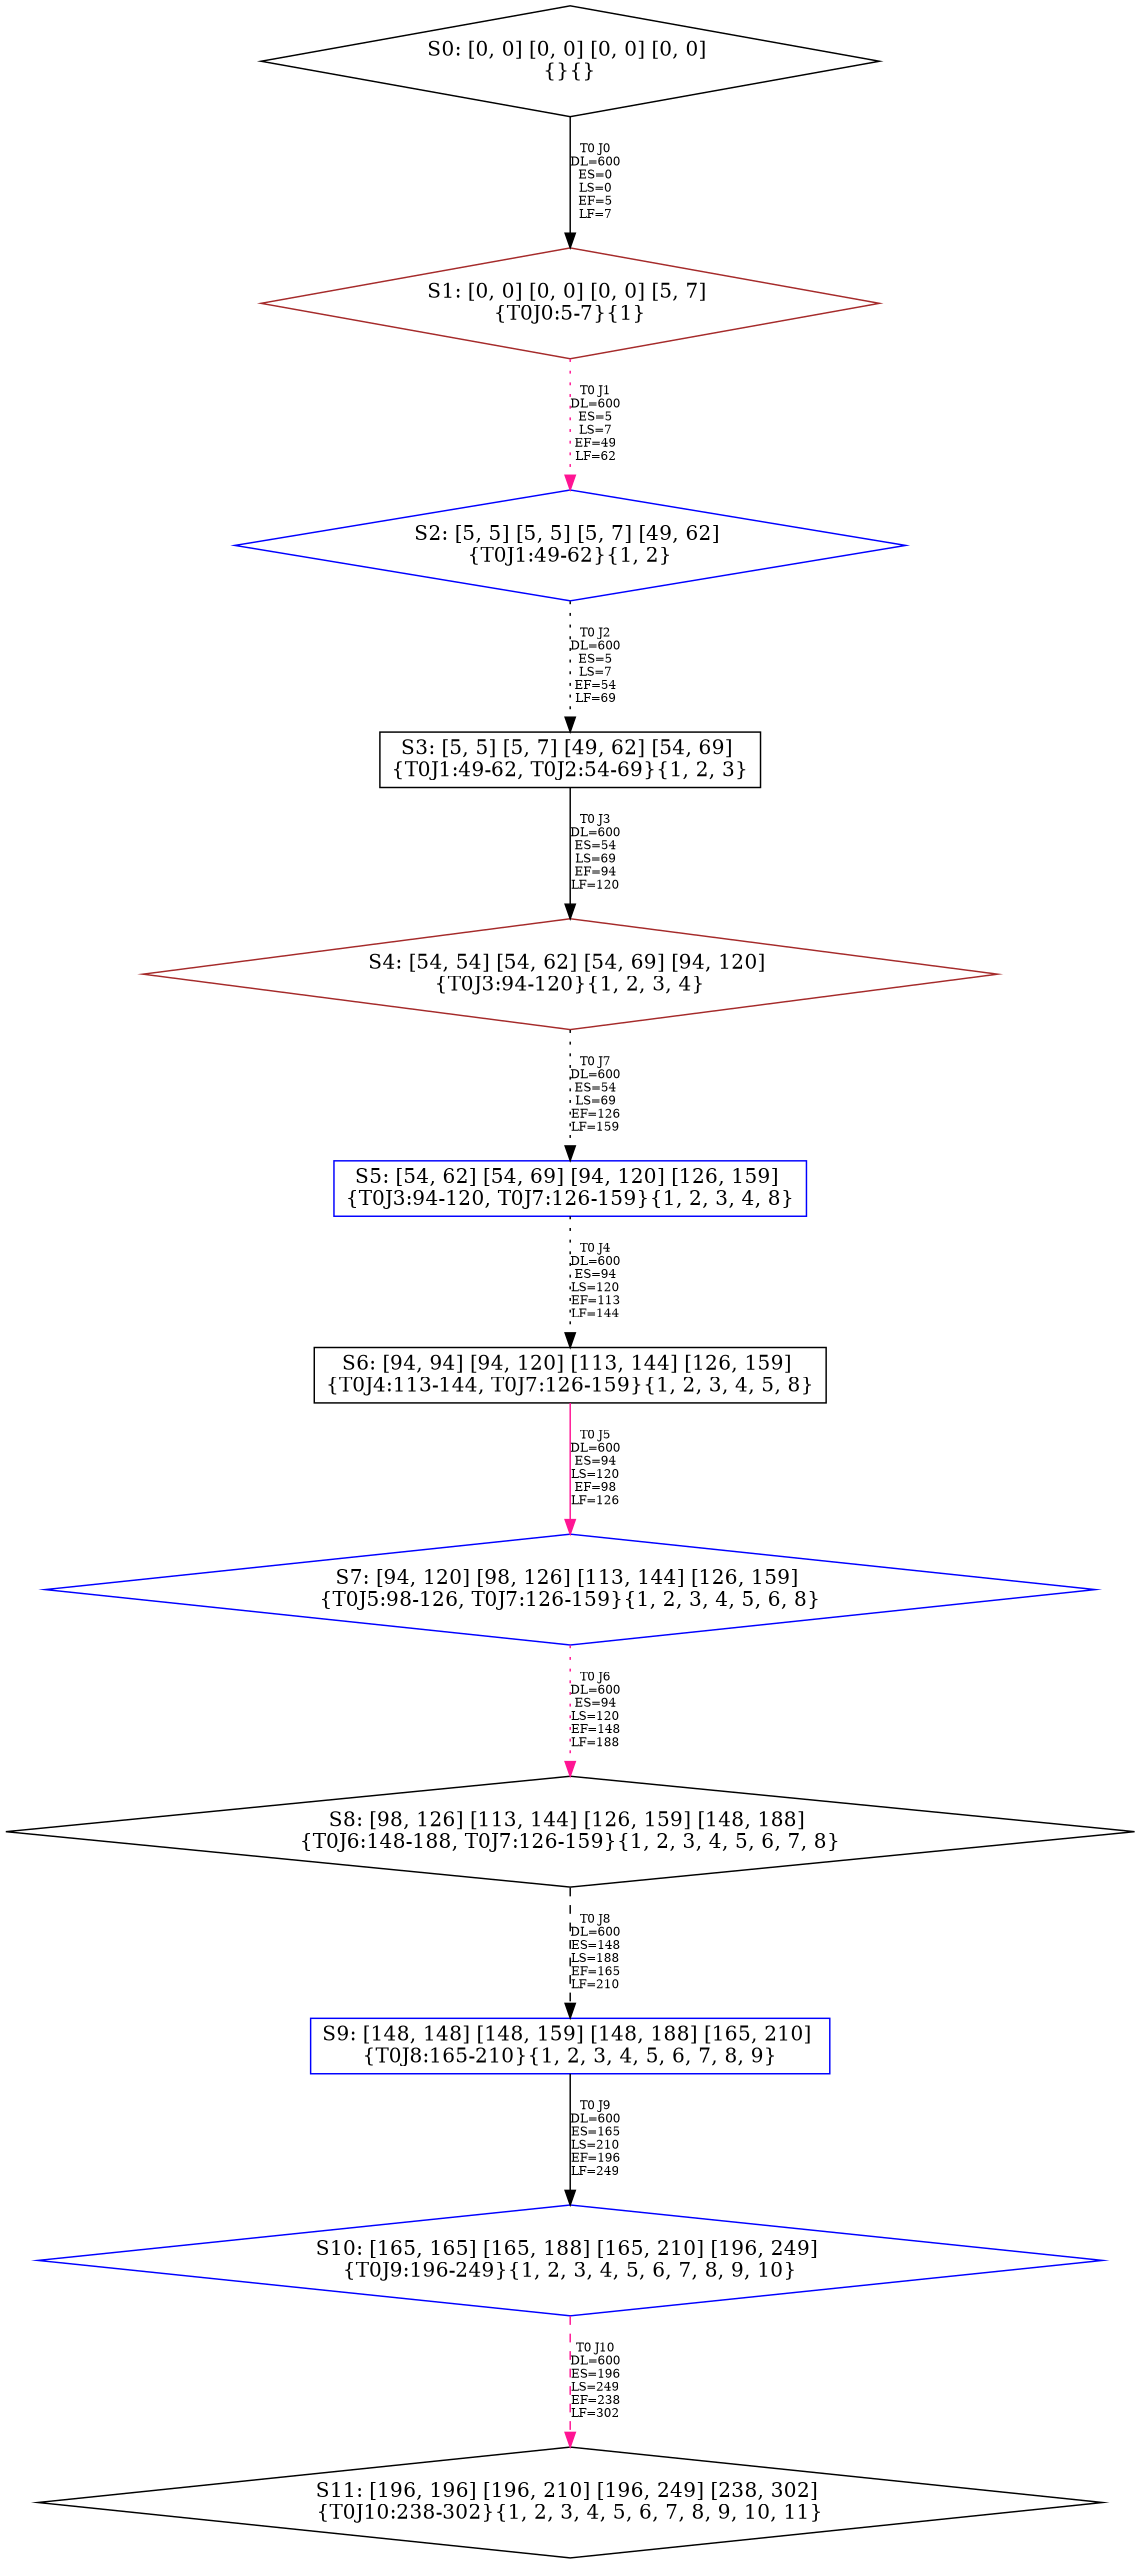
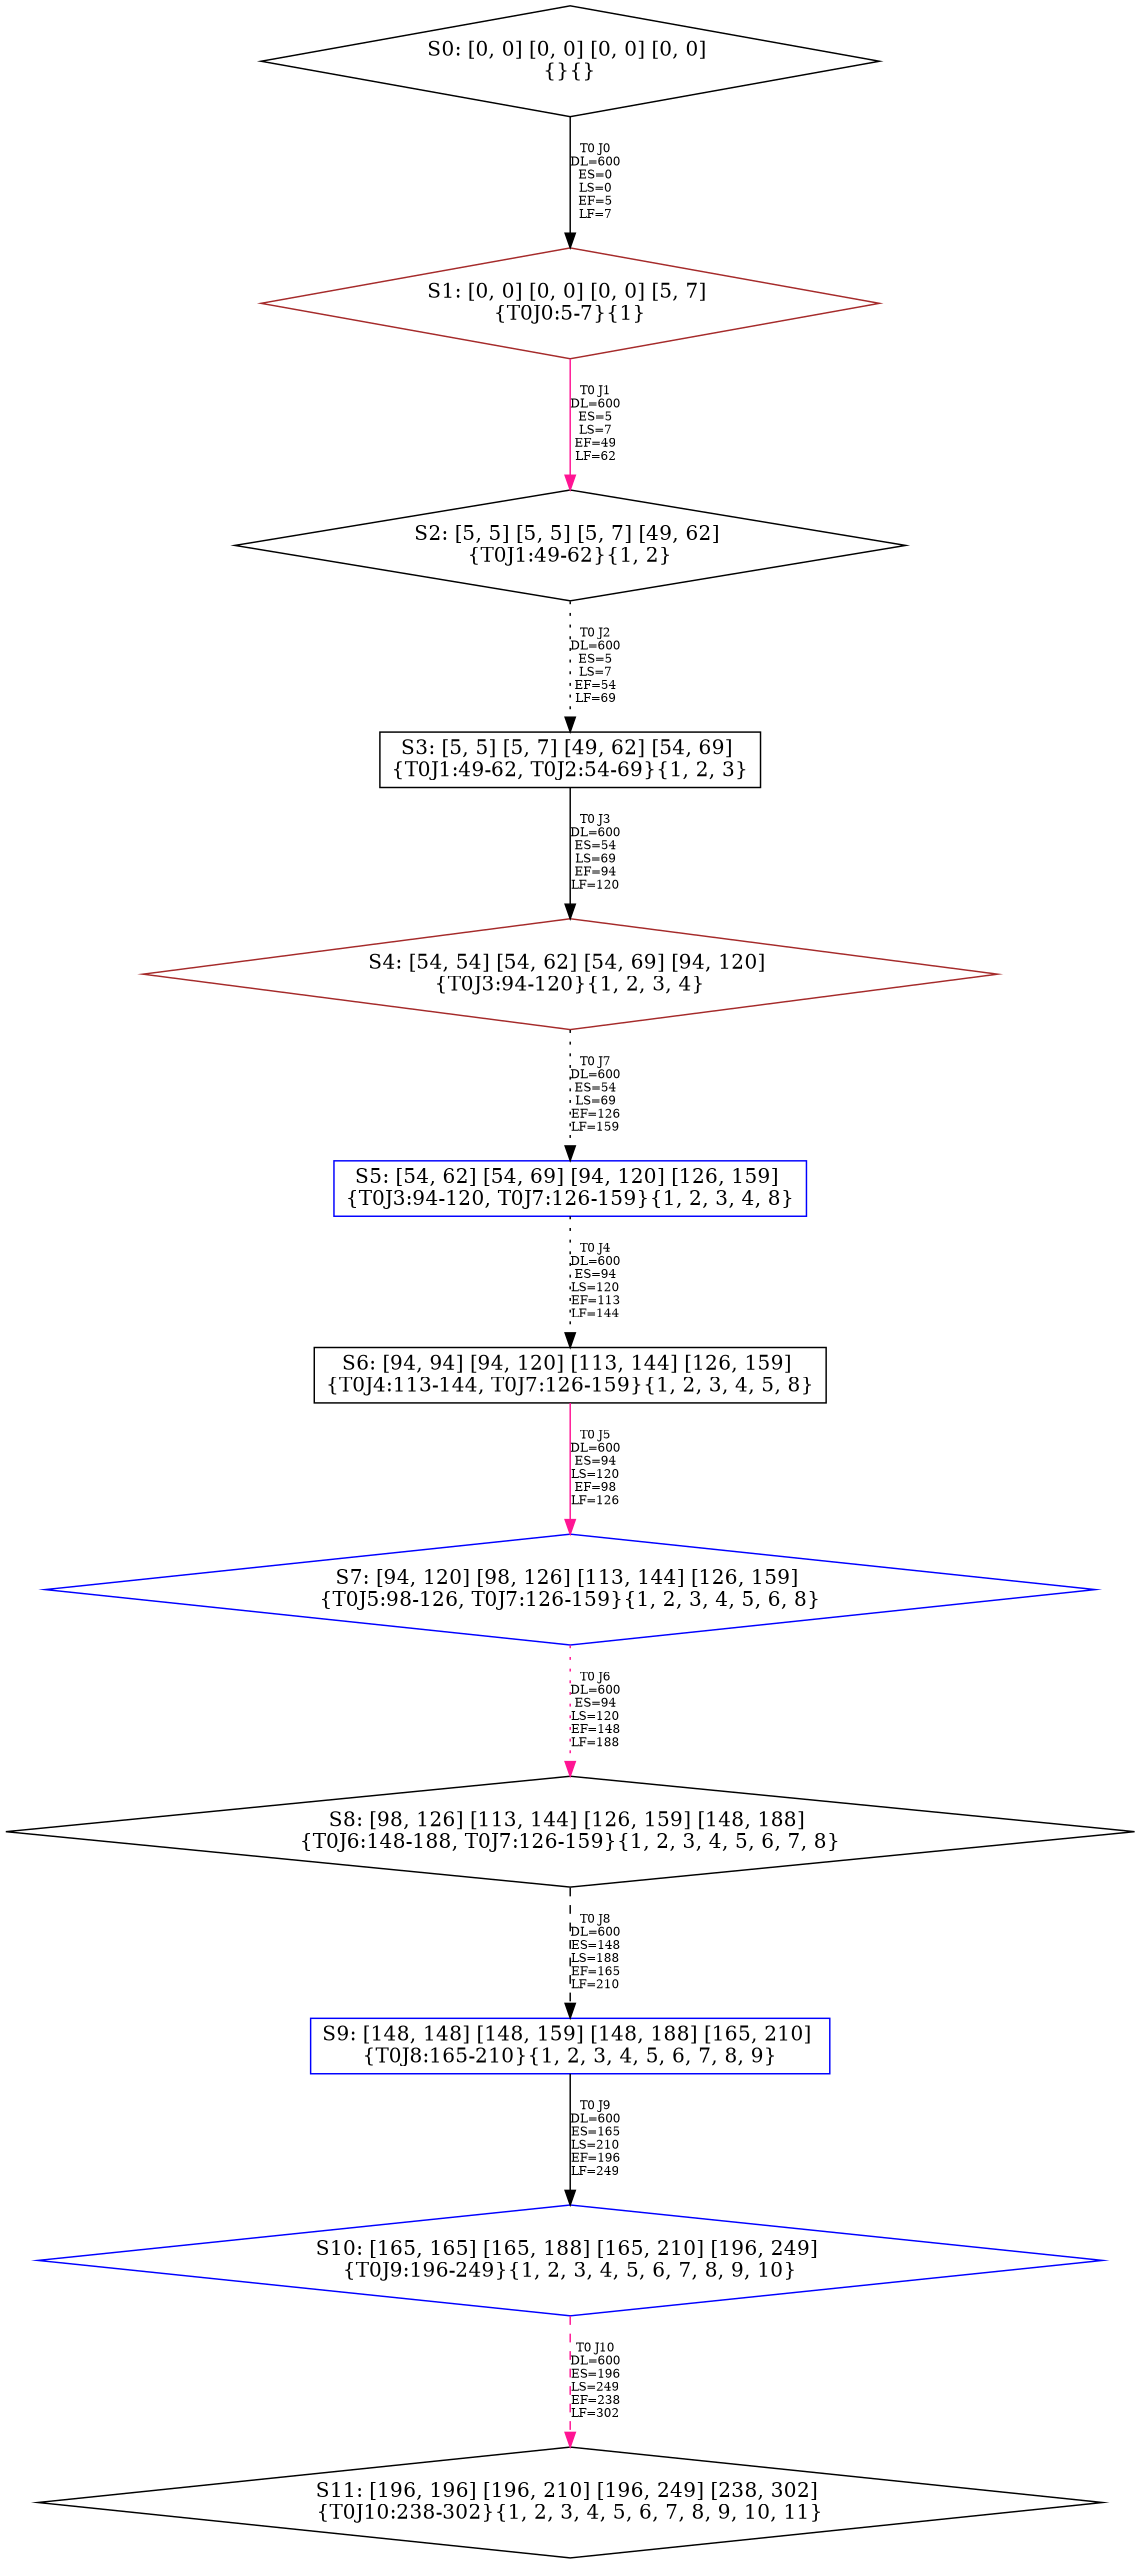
(570, 417) -> (570, 417)
(570, 545) -> (570, 545)
